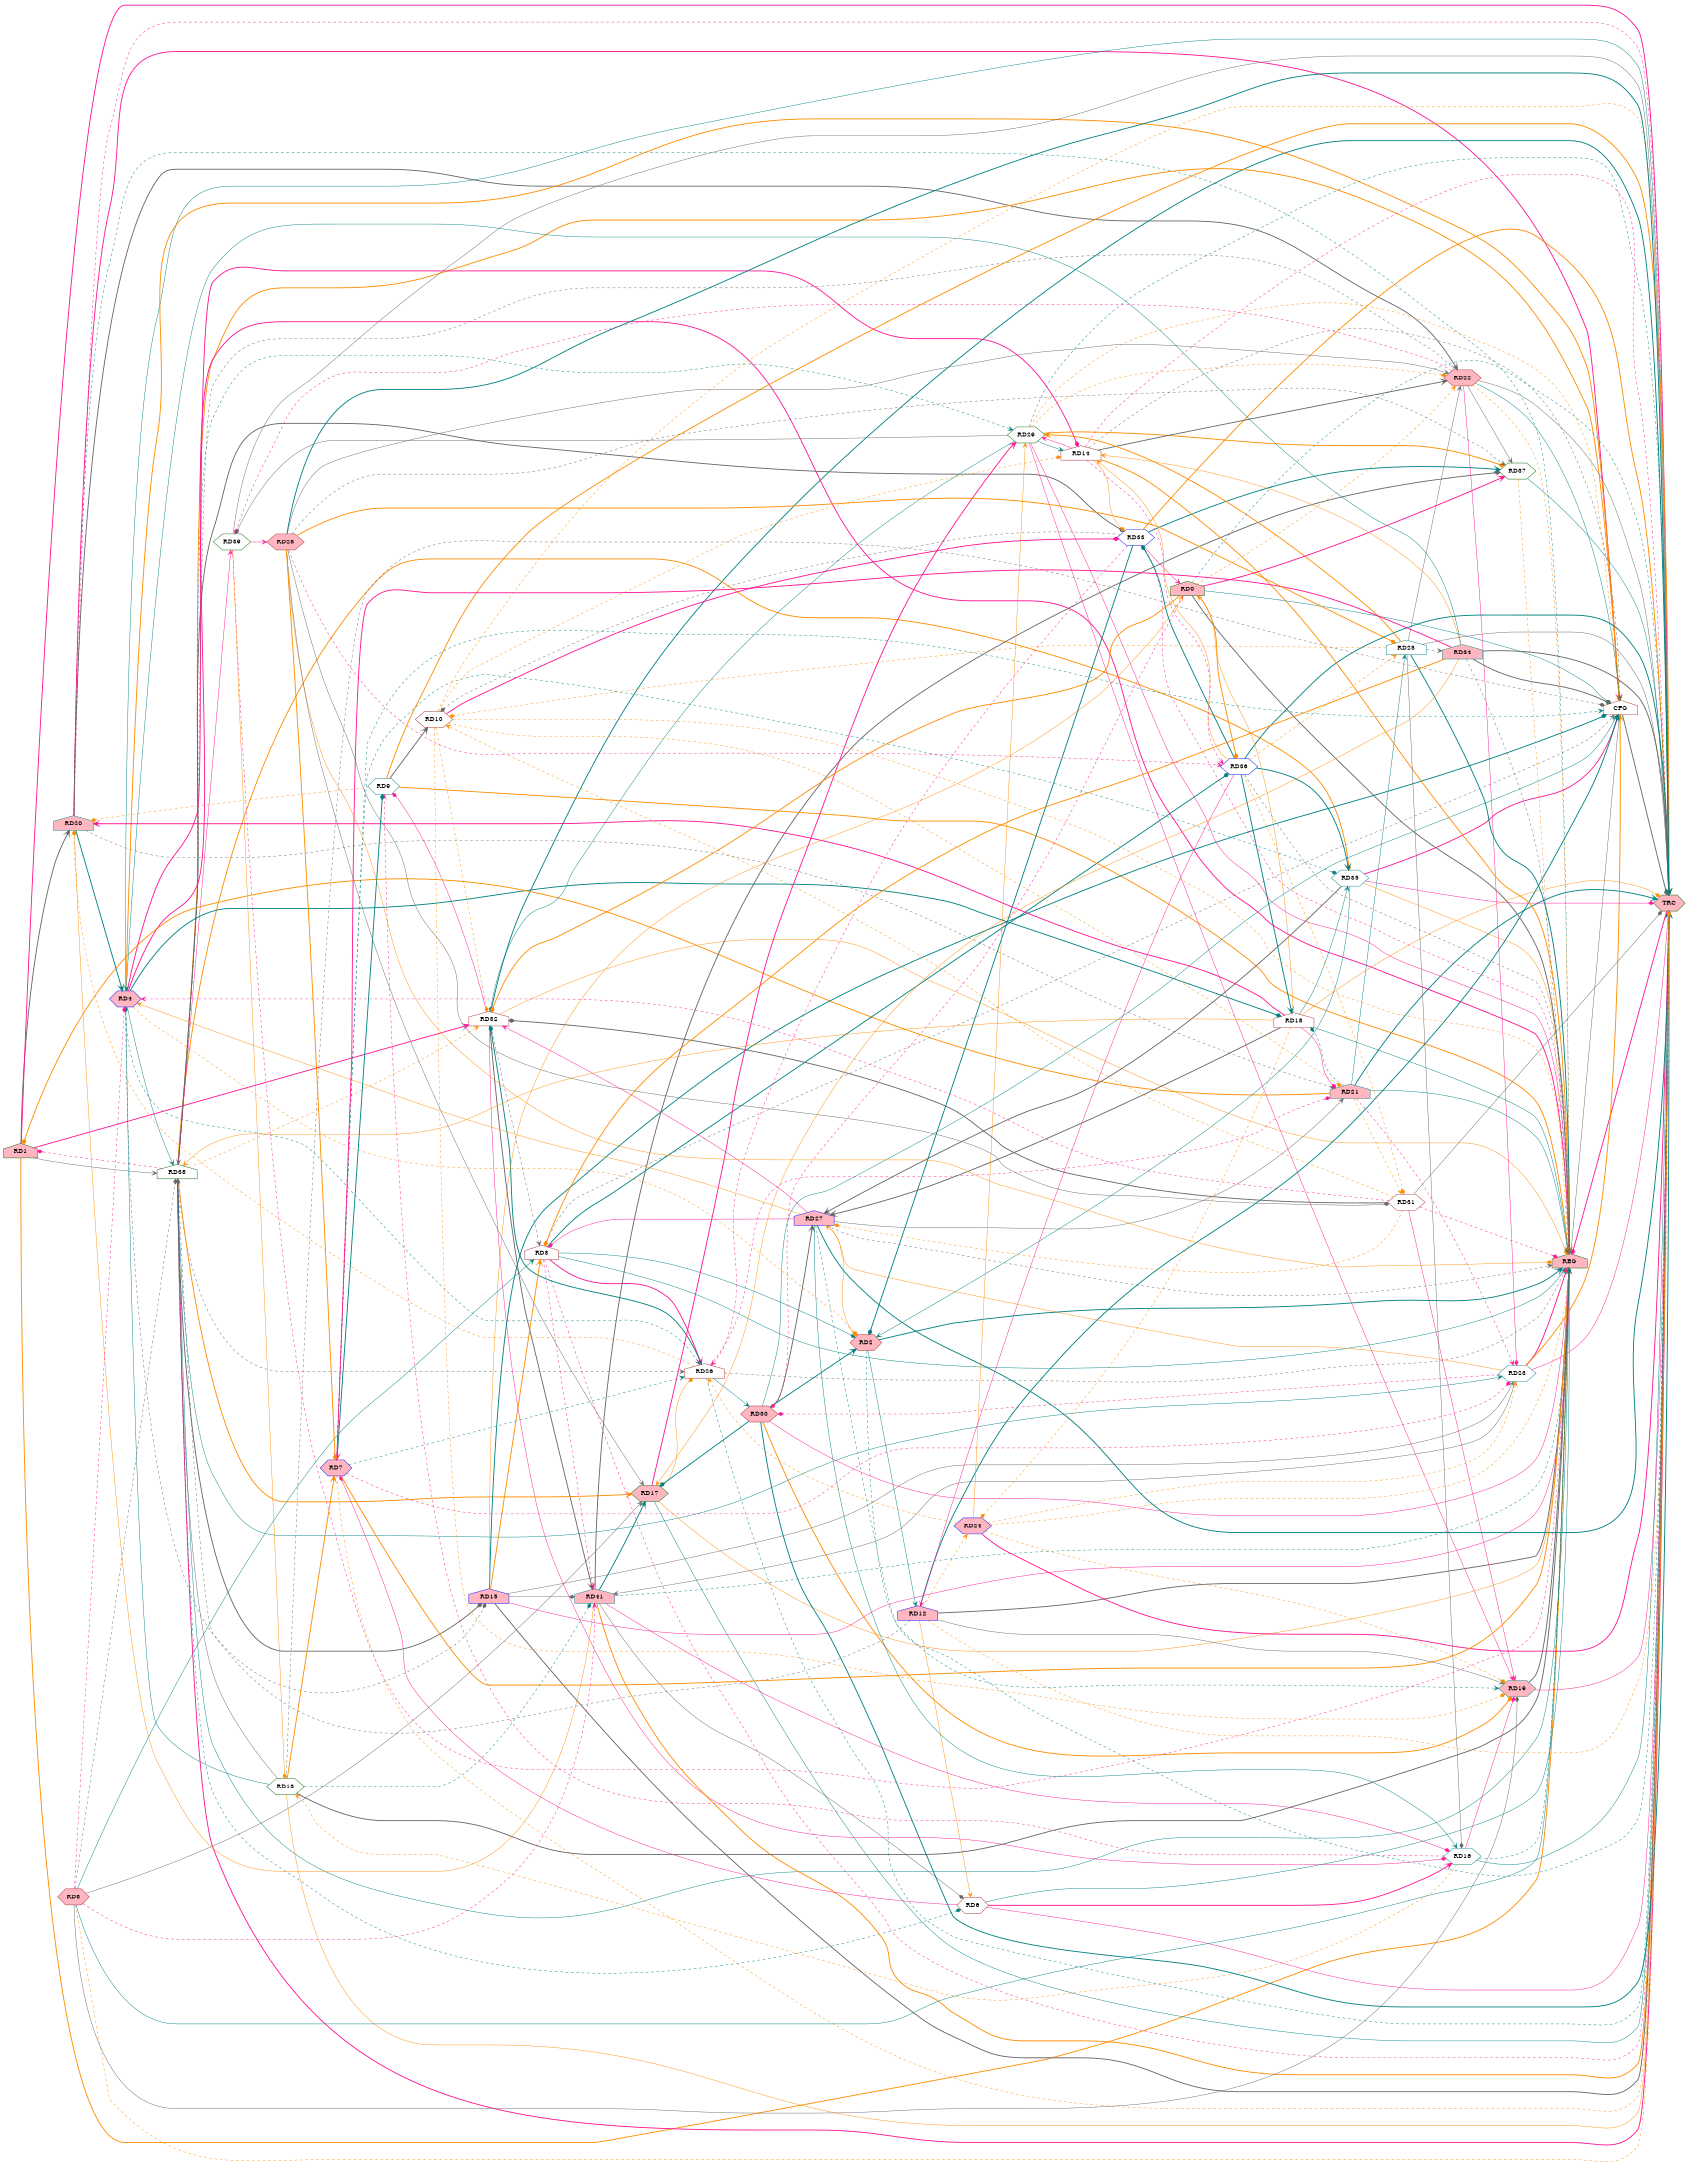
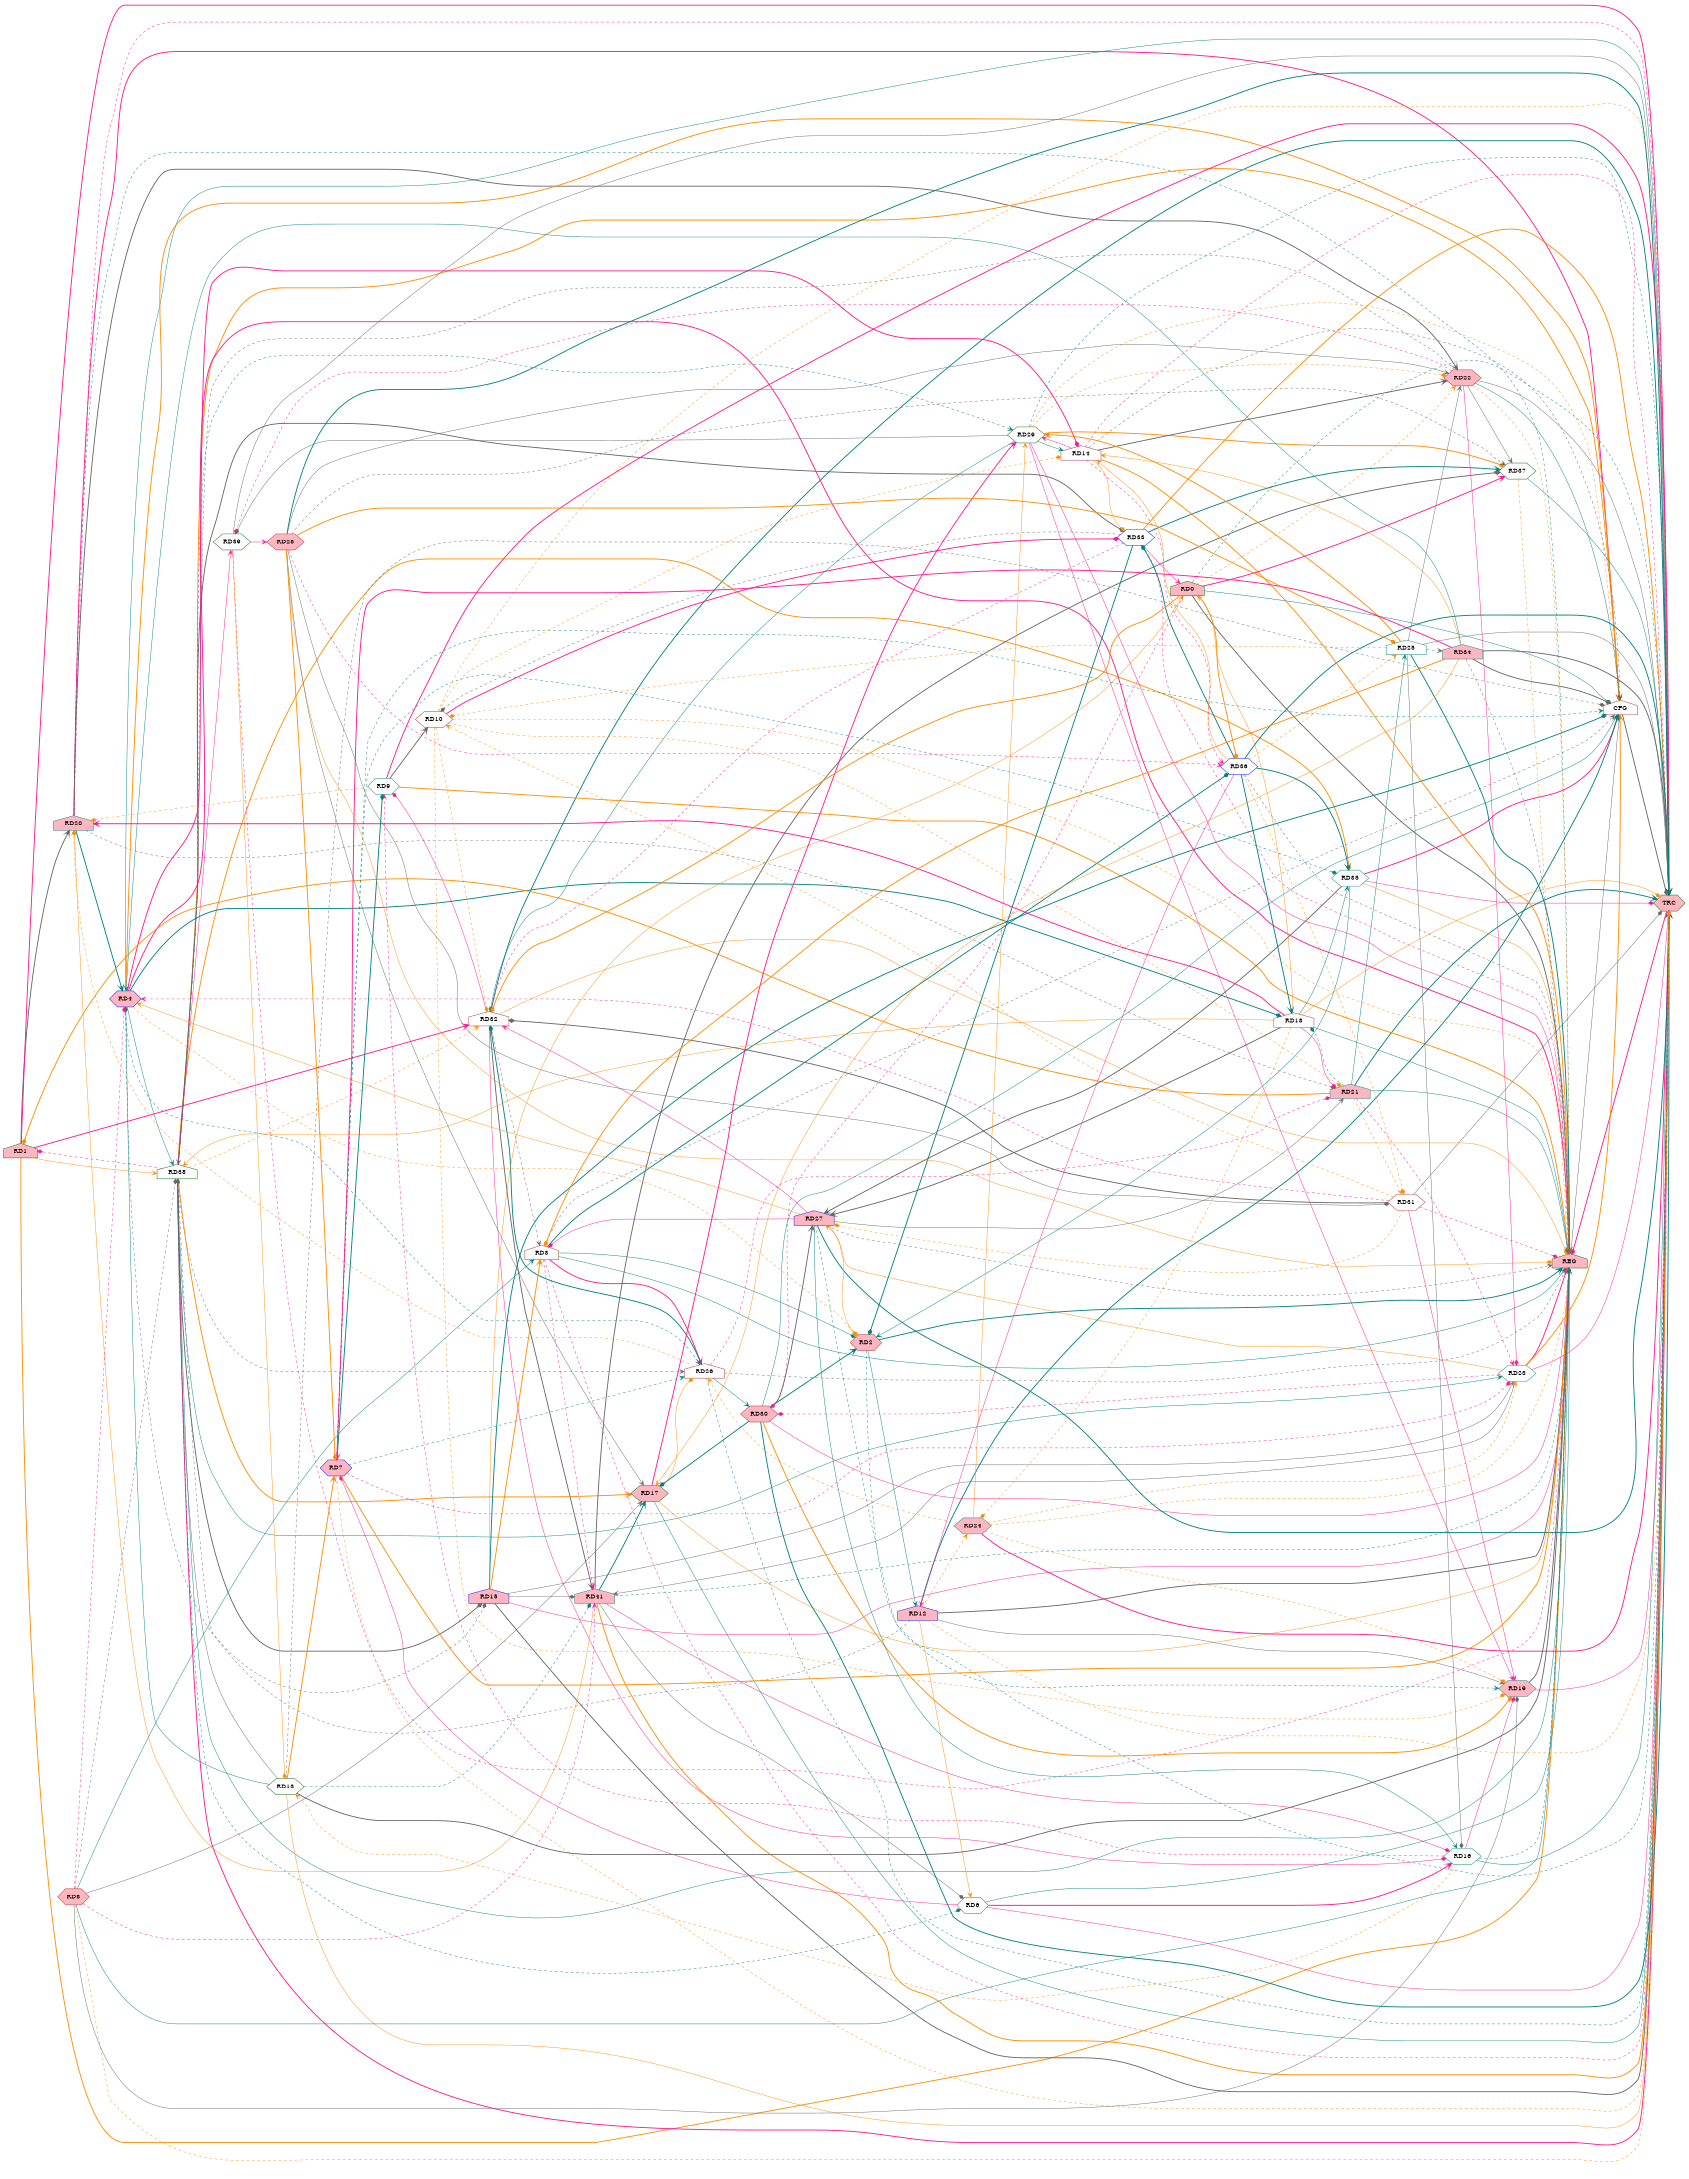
(1315, 132) -> (1315, 132)
(850, 922) -> (786, 719)
(96, 1168) -> (96, 1168)
(973, 1526) -> (973, 1526)
